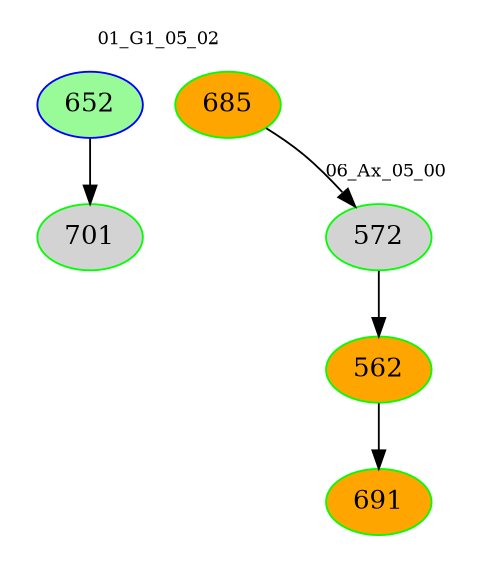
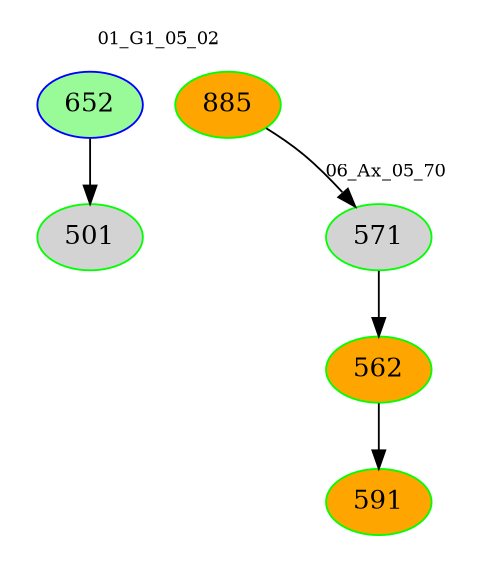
(228, 105) -> (228, 105)
(386, 172) -> (386, 172)
(90, 237) -> (90, 237)
(379, 237) -> (379, 237)
(379, 502) -> (379, 502)
